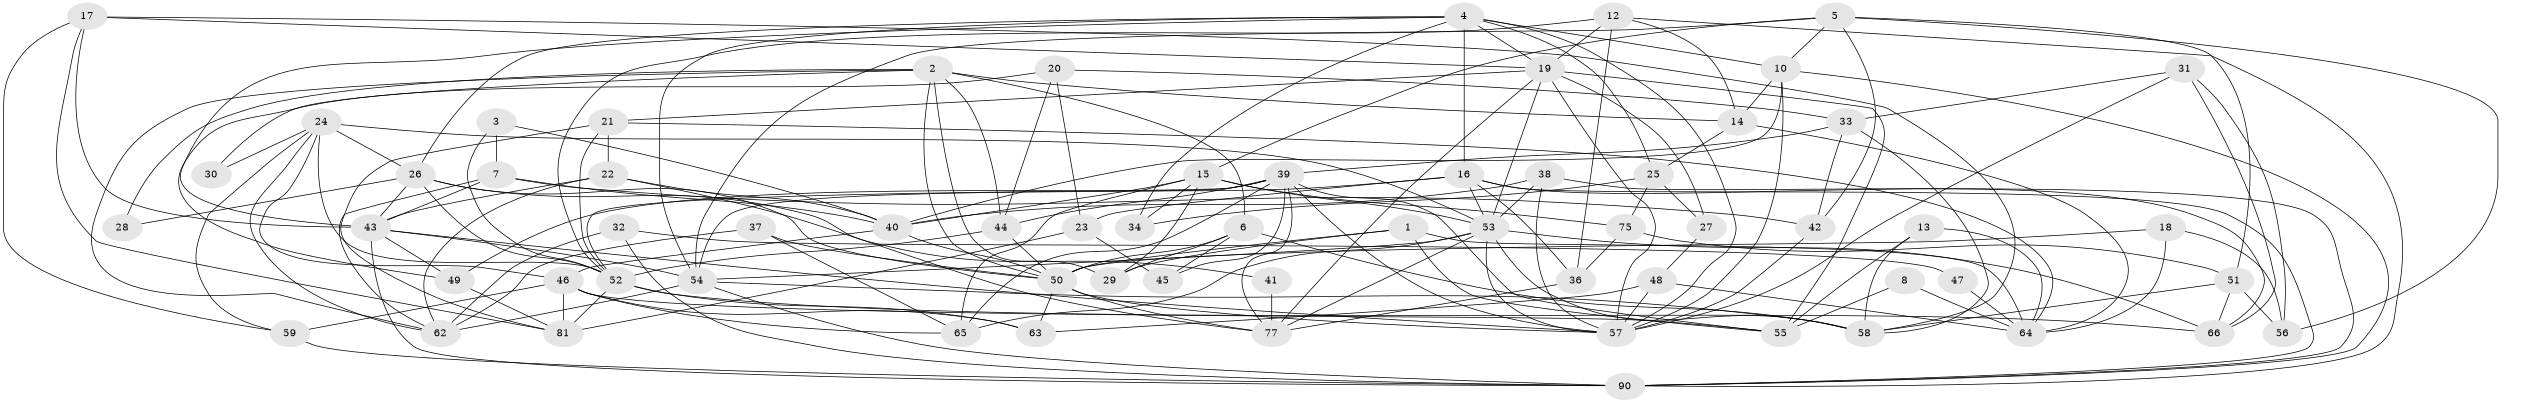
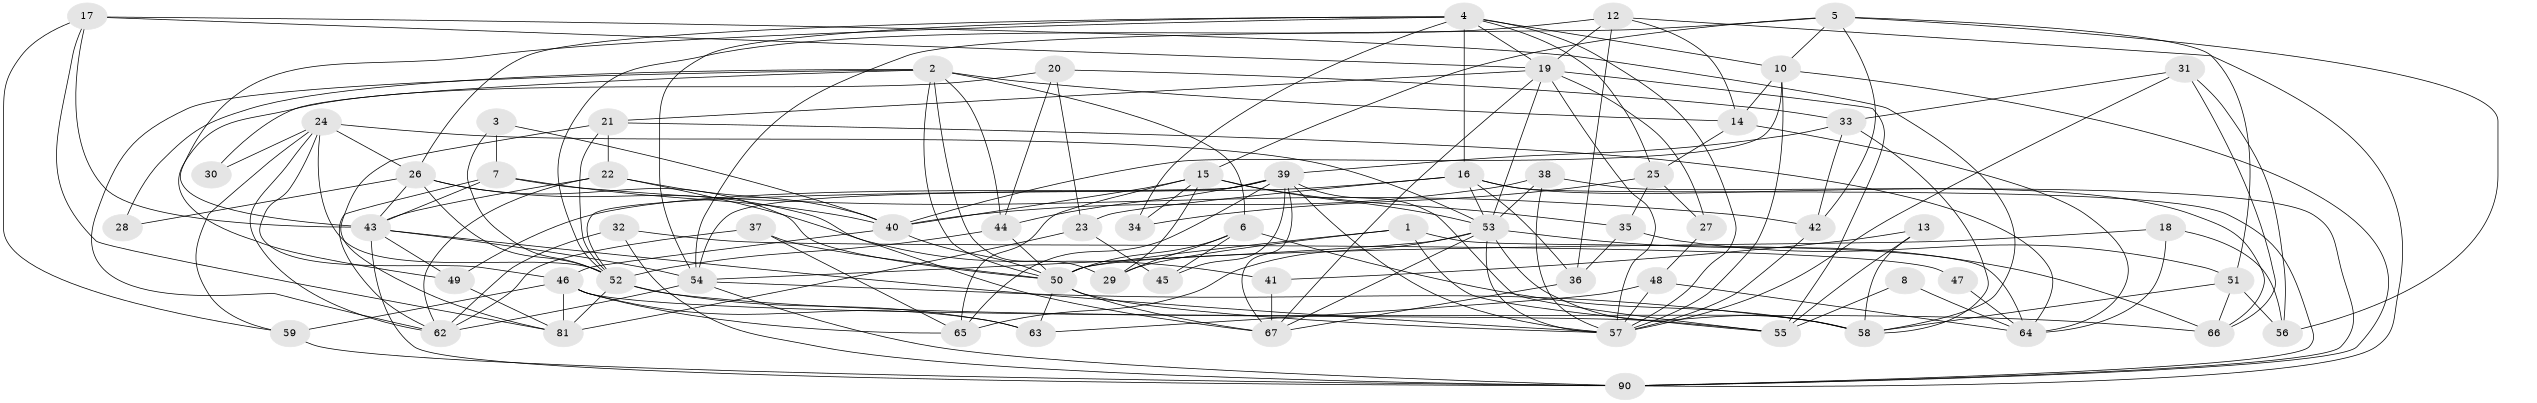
(1626, 228) -> (1626, 228)
(2020, 251) -> (1614, 261)
(1272, 334) -> (1272, 334)
